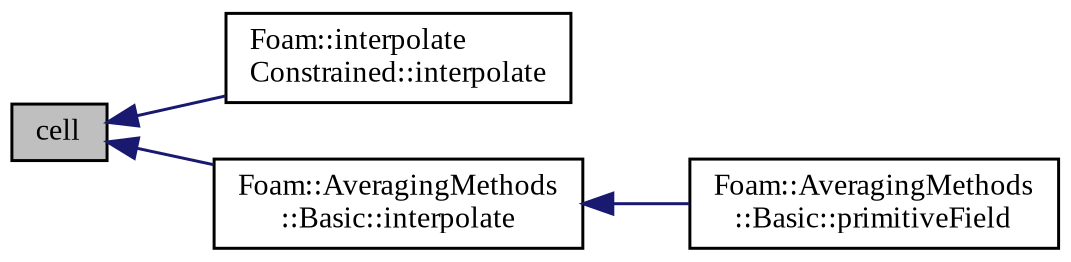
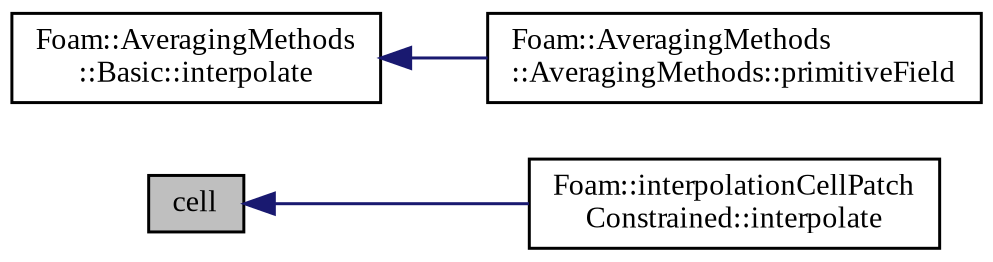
(398, 58) -> (734, 204)
(175, 156) -> none
(874, 204) -> (734, 58)
